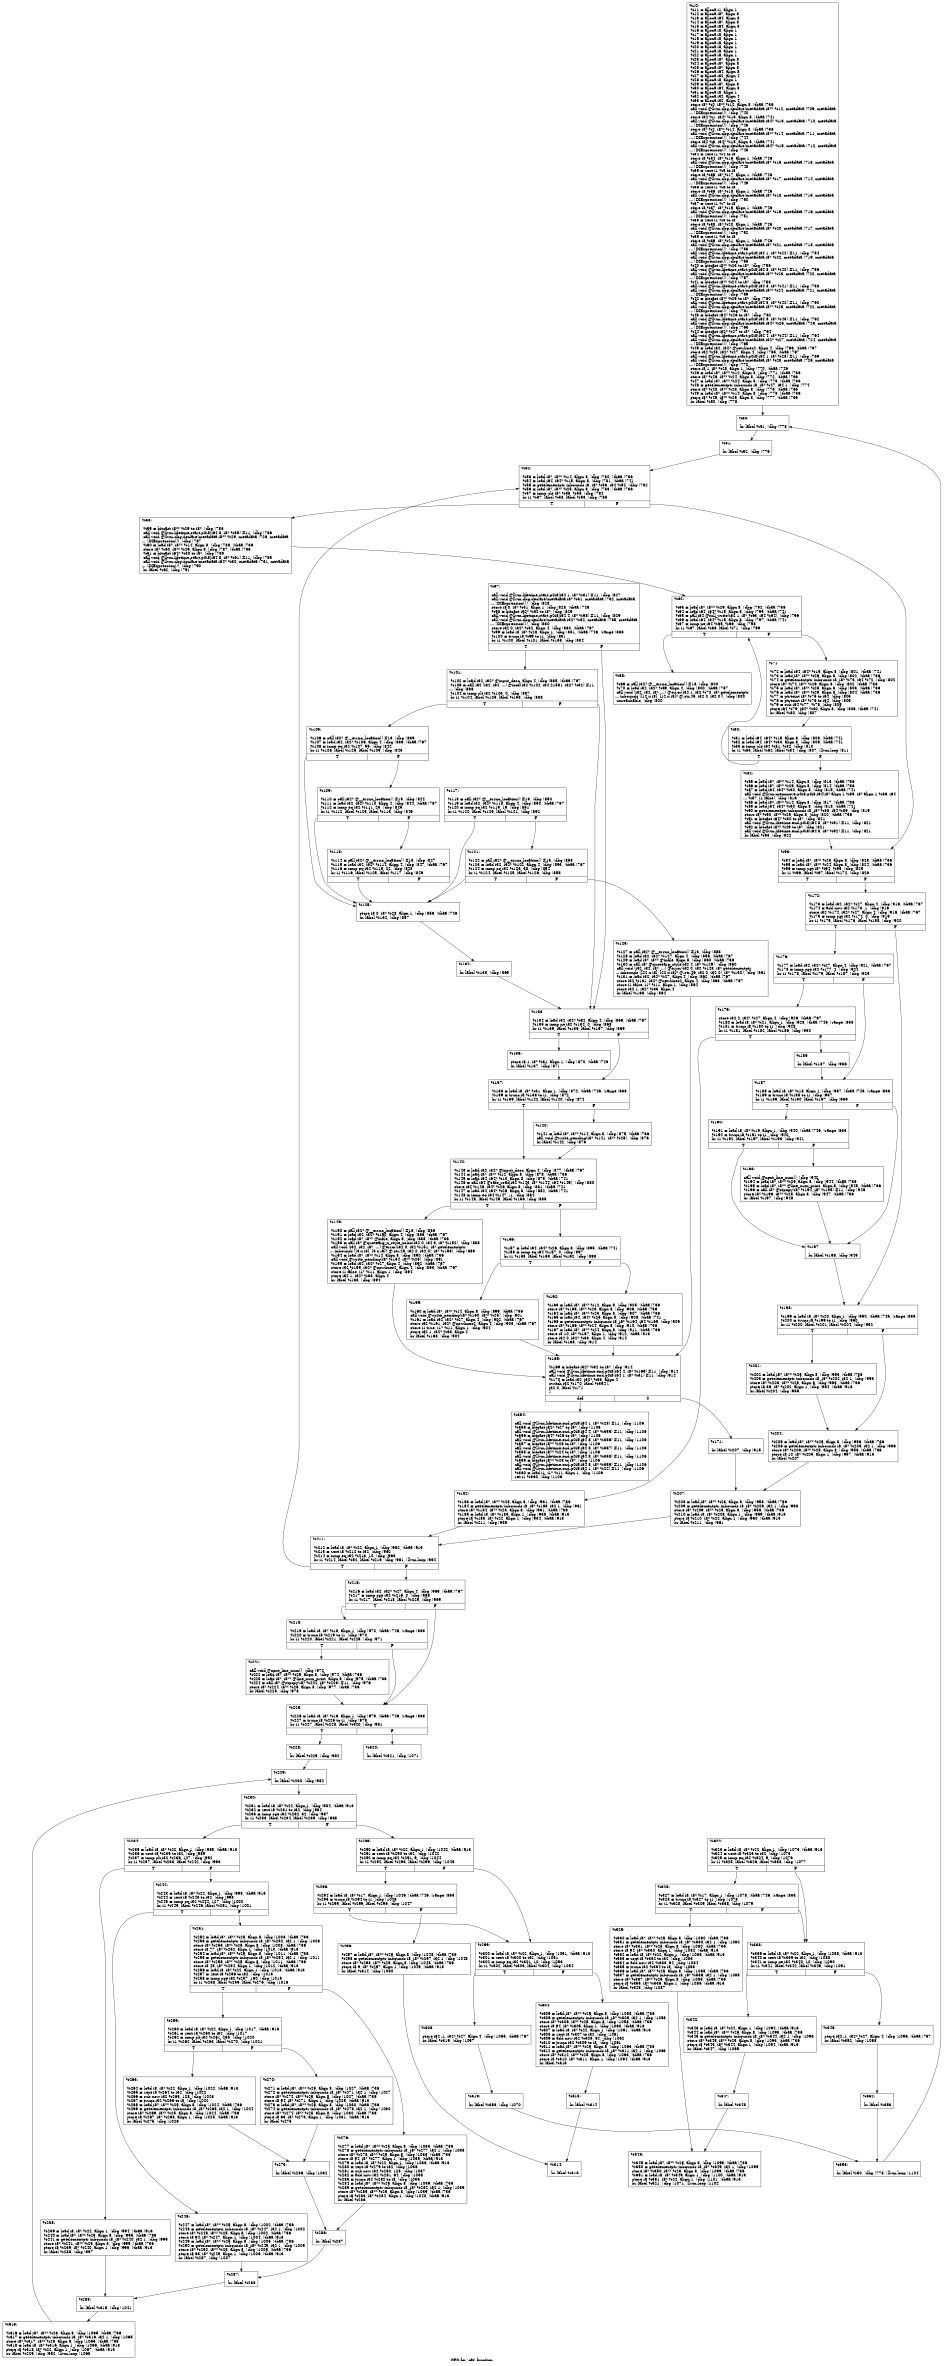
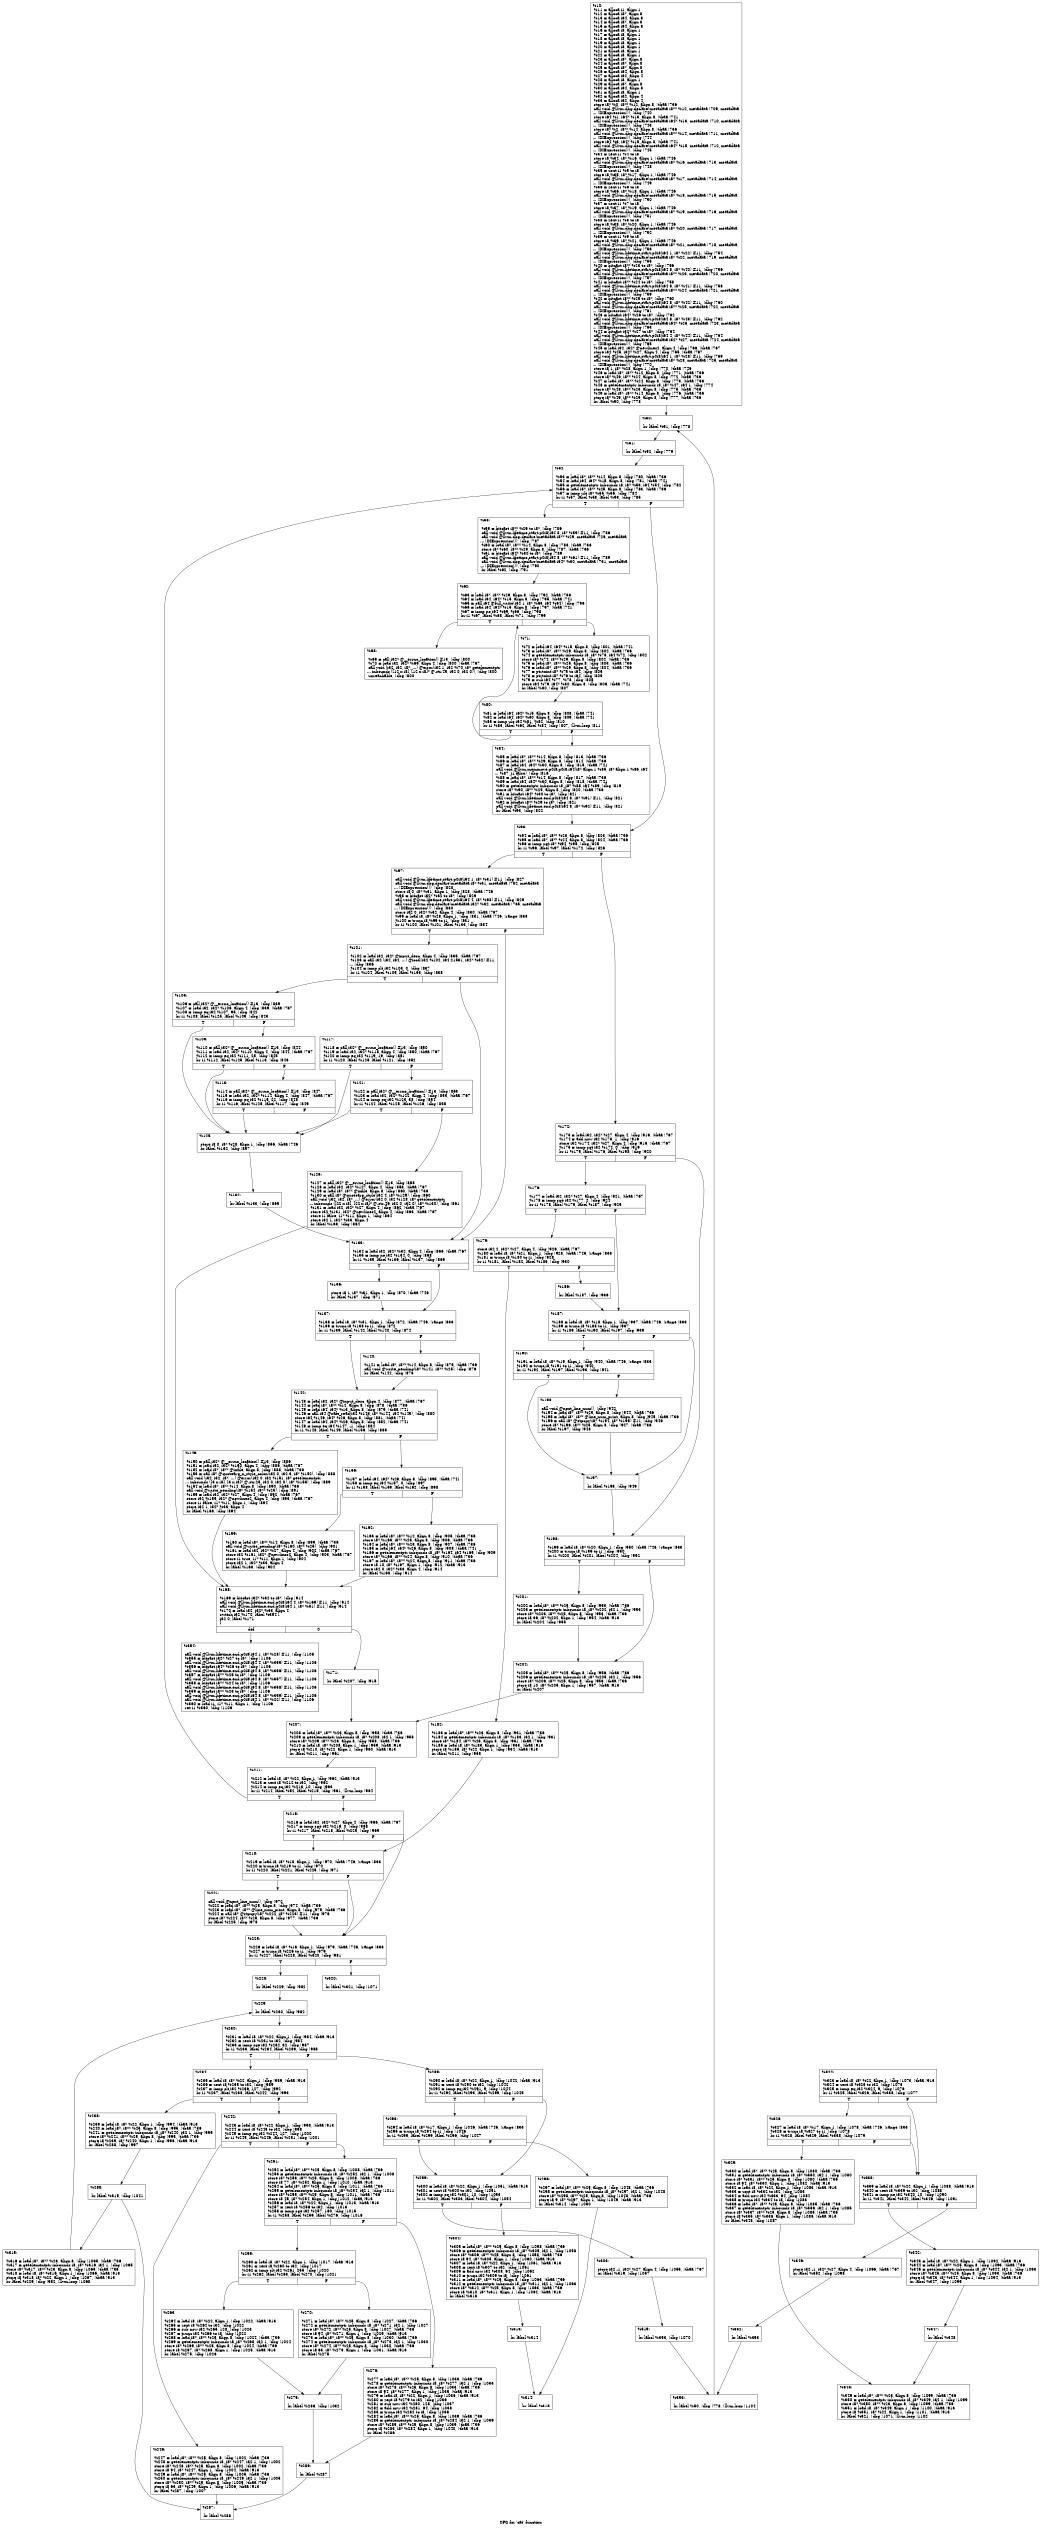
none -> (501, 858)
(447, 1531) -> (441, 1811)
(181, 2290) -> (143, 2373)
